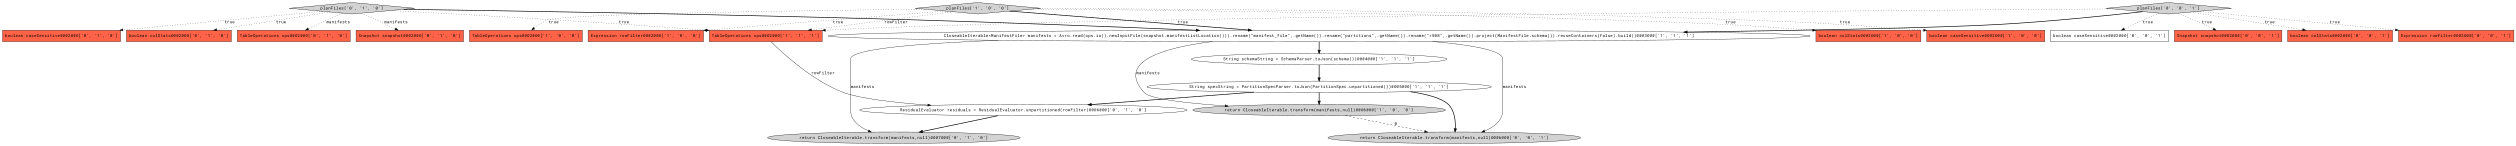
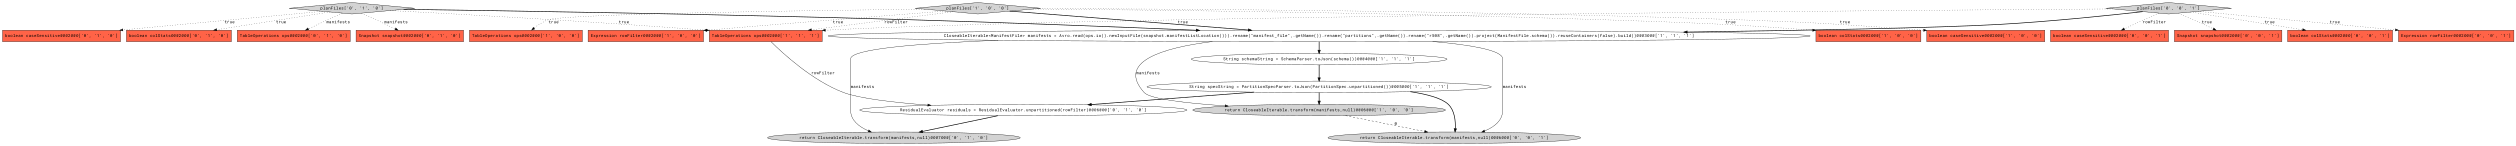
(2148, 22) -> (2155, 22)
(2110, 36) -> (2110, 36)
